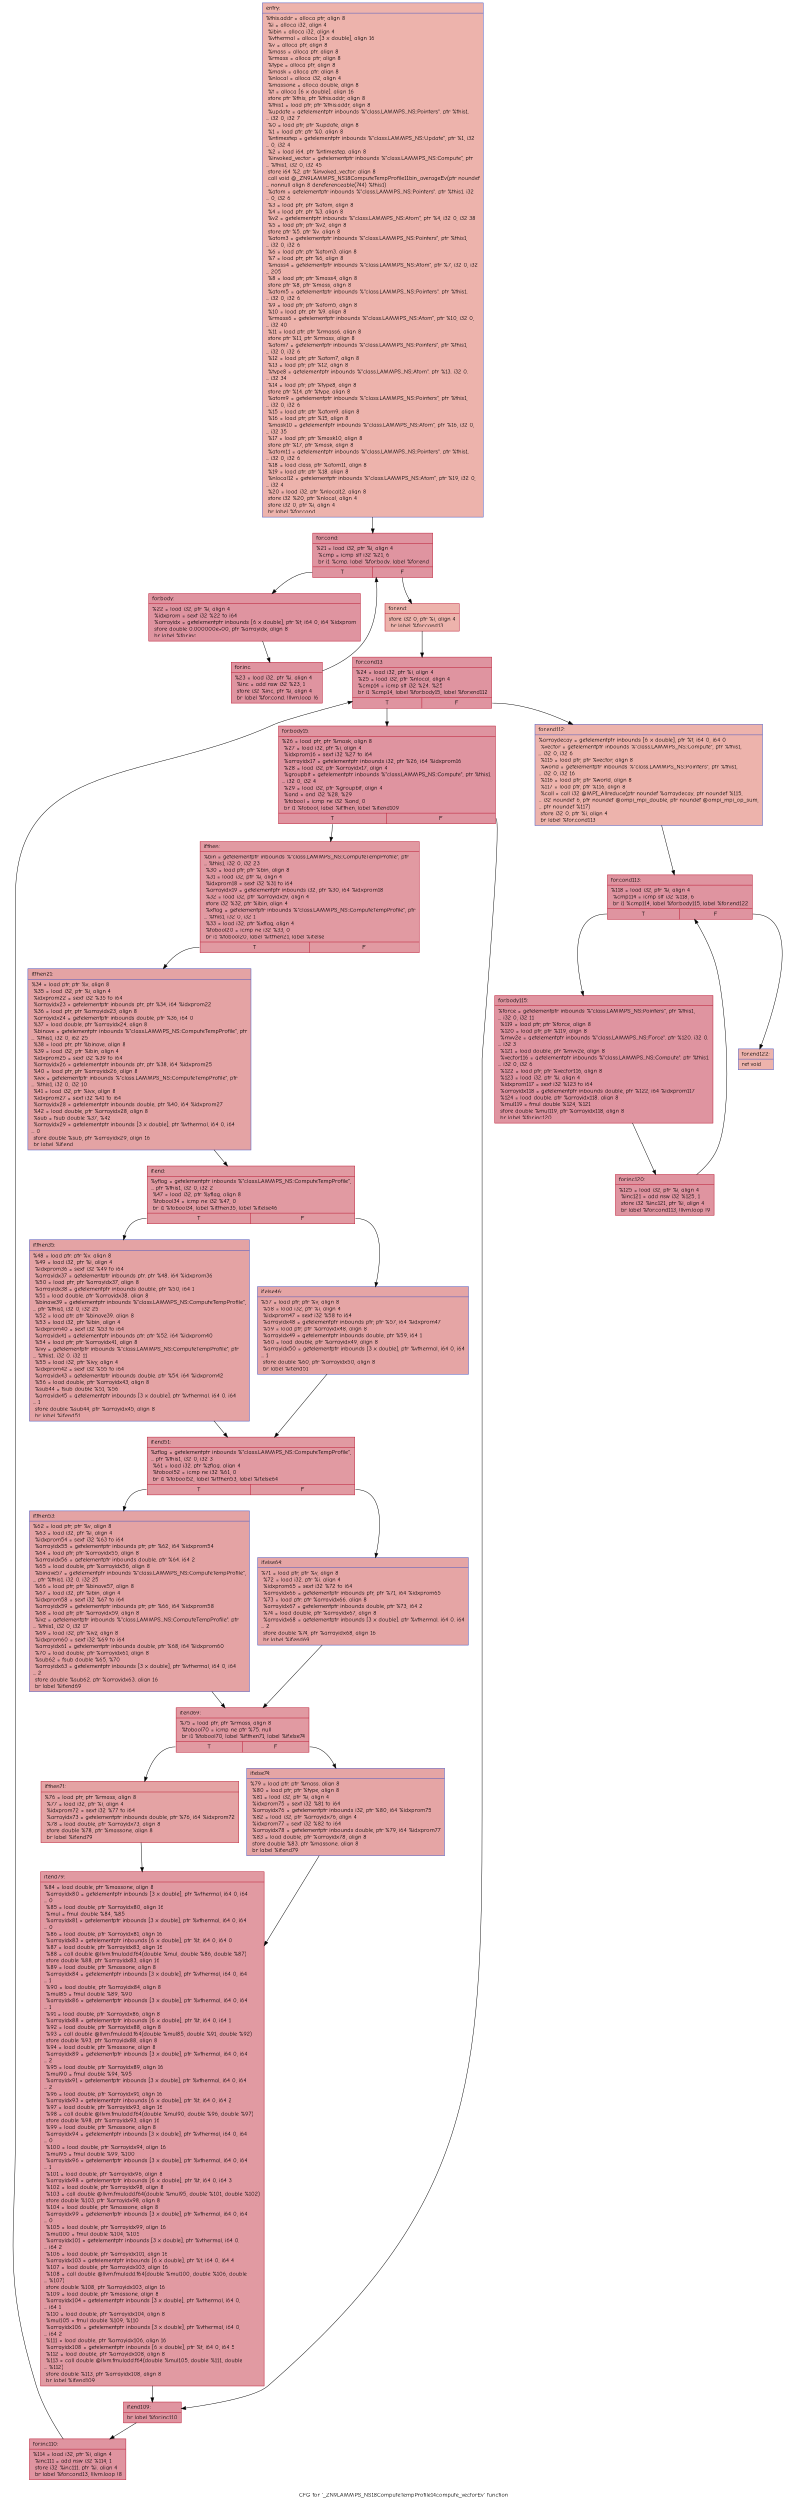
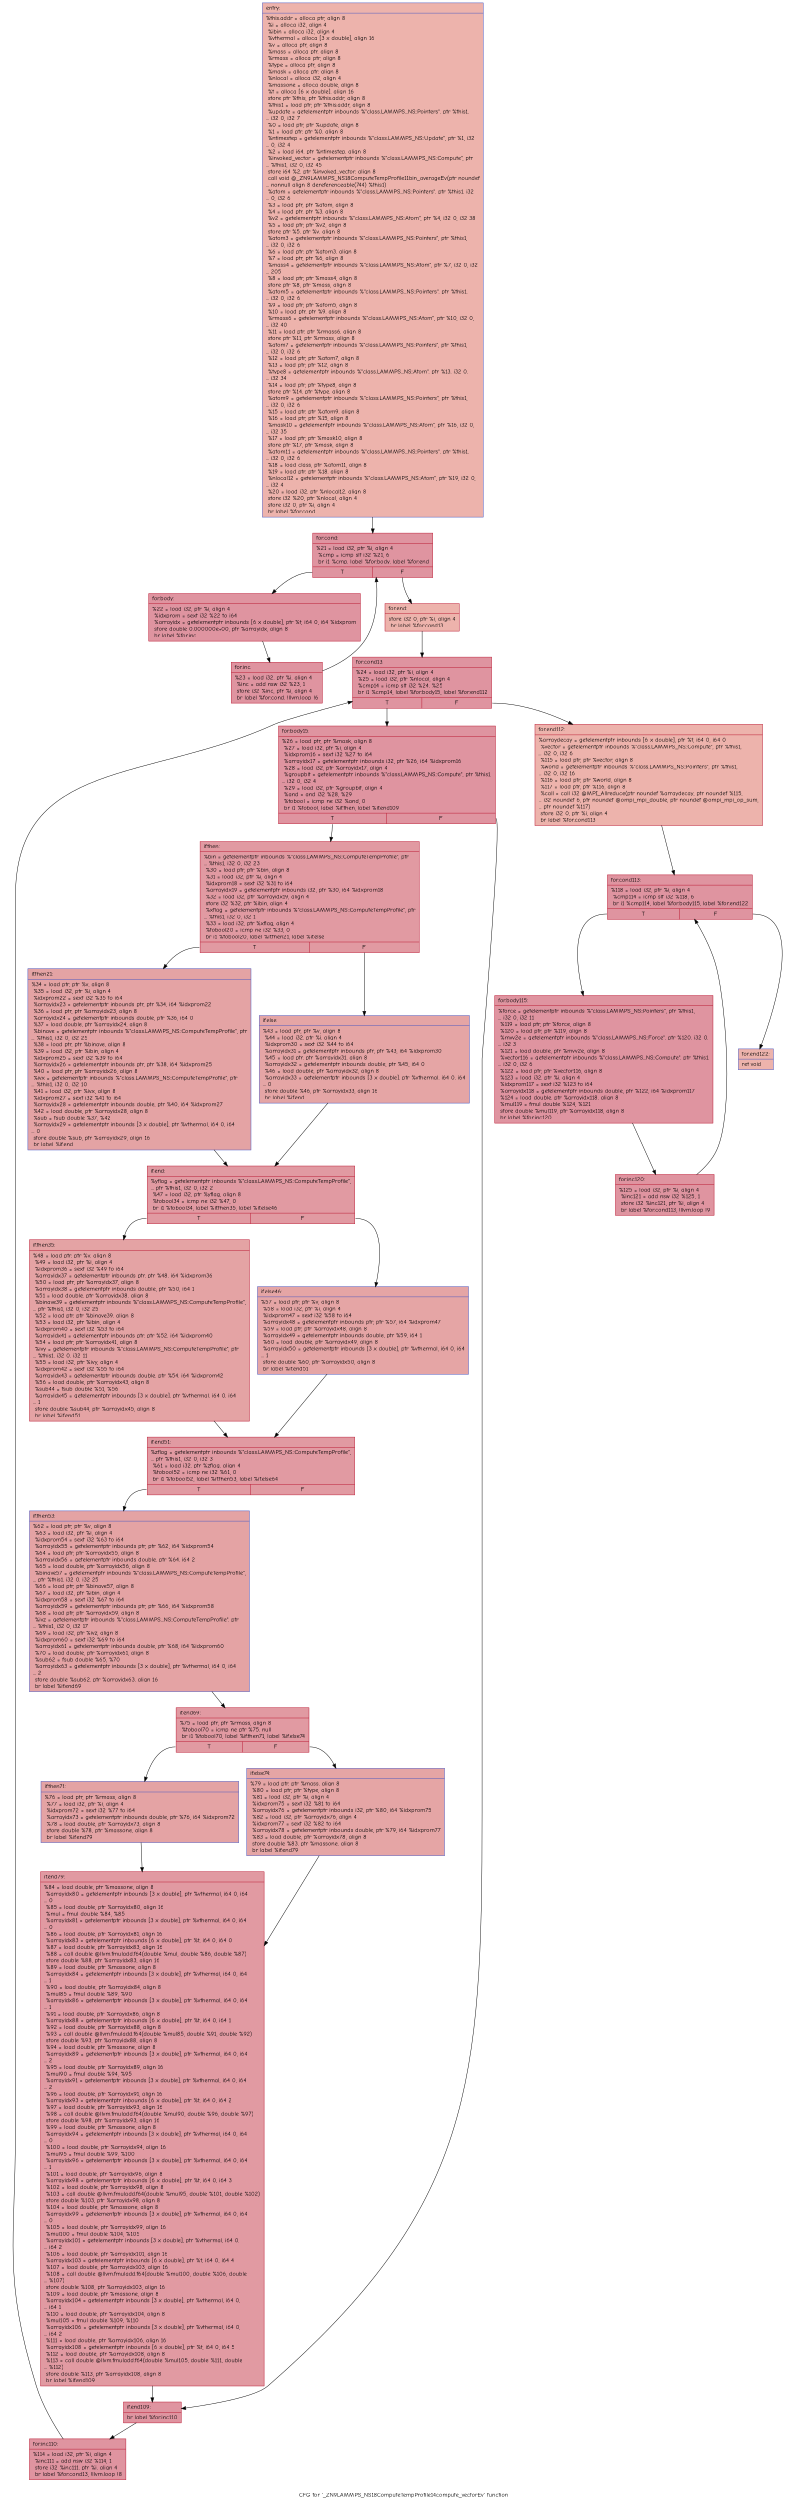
(649, 775) -> (649, 775)
(60, 1038) -> (60, 1038)
none -> (364, 1059)
(139, 1330) -> (139, 1330)
(363, 1601) -> none
(140, 1812) -> (140, 1812)
